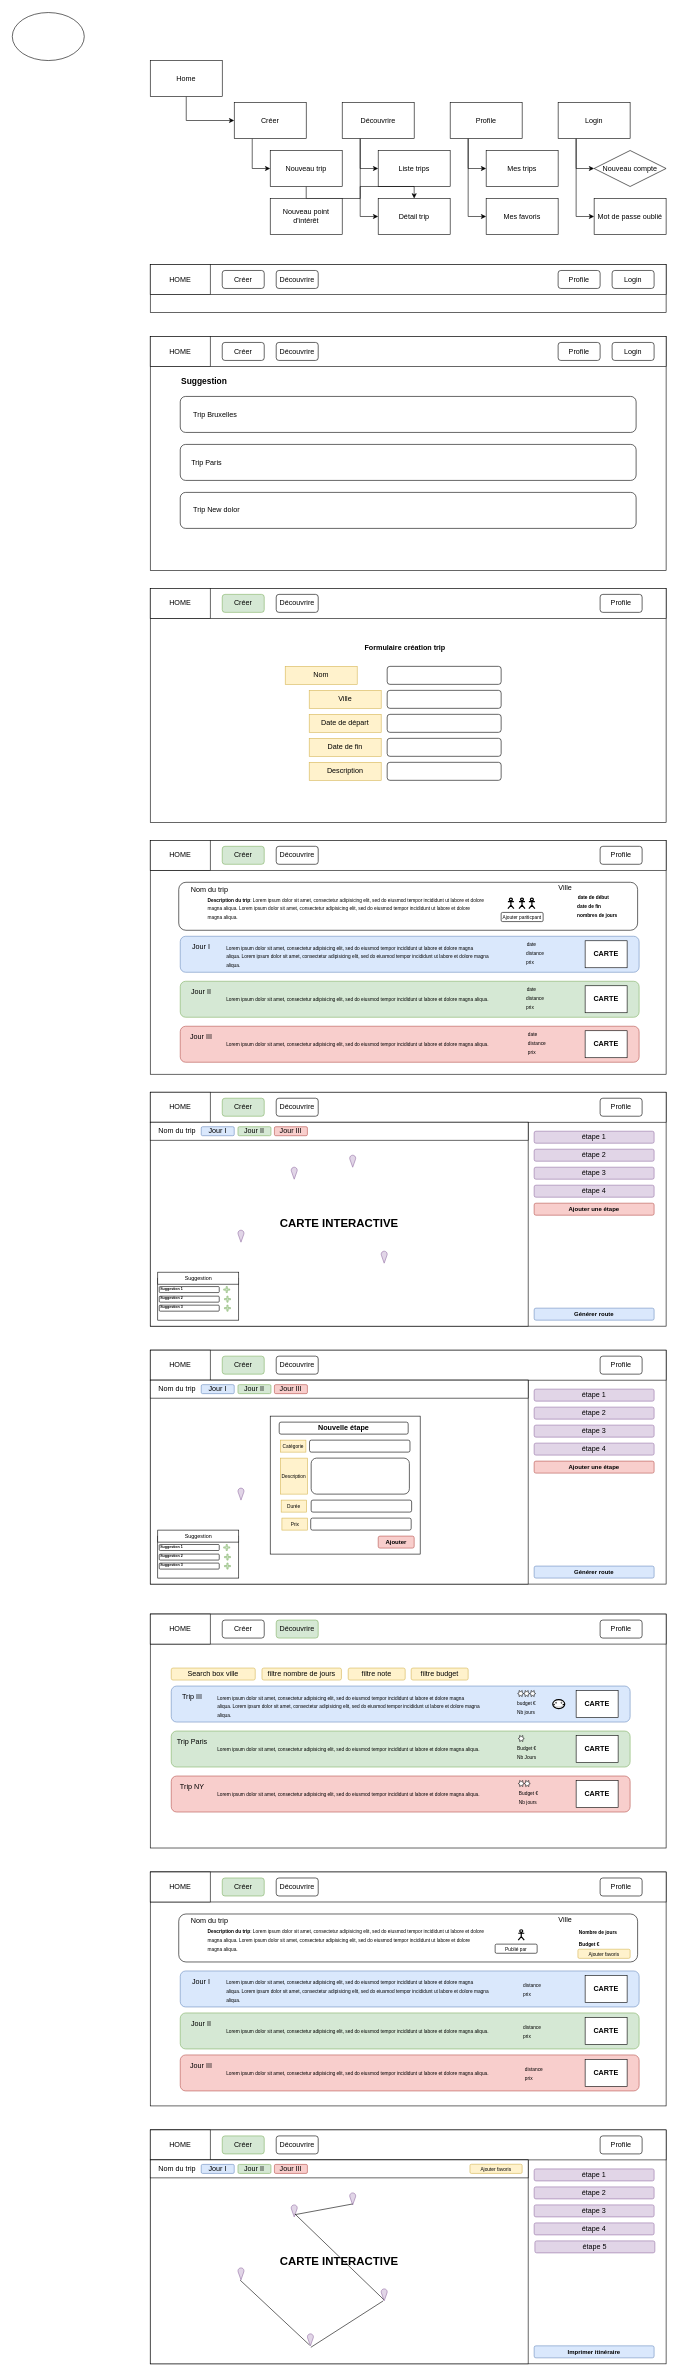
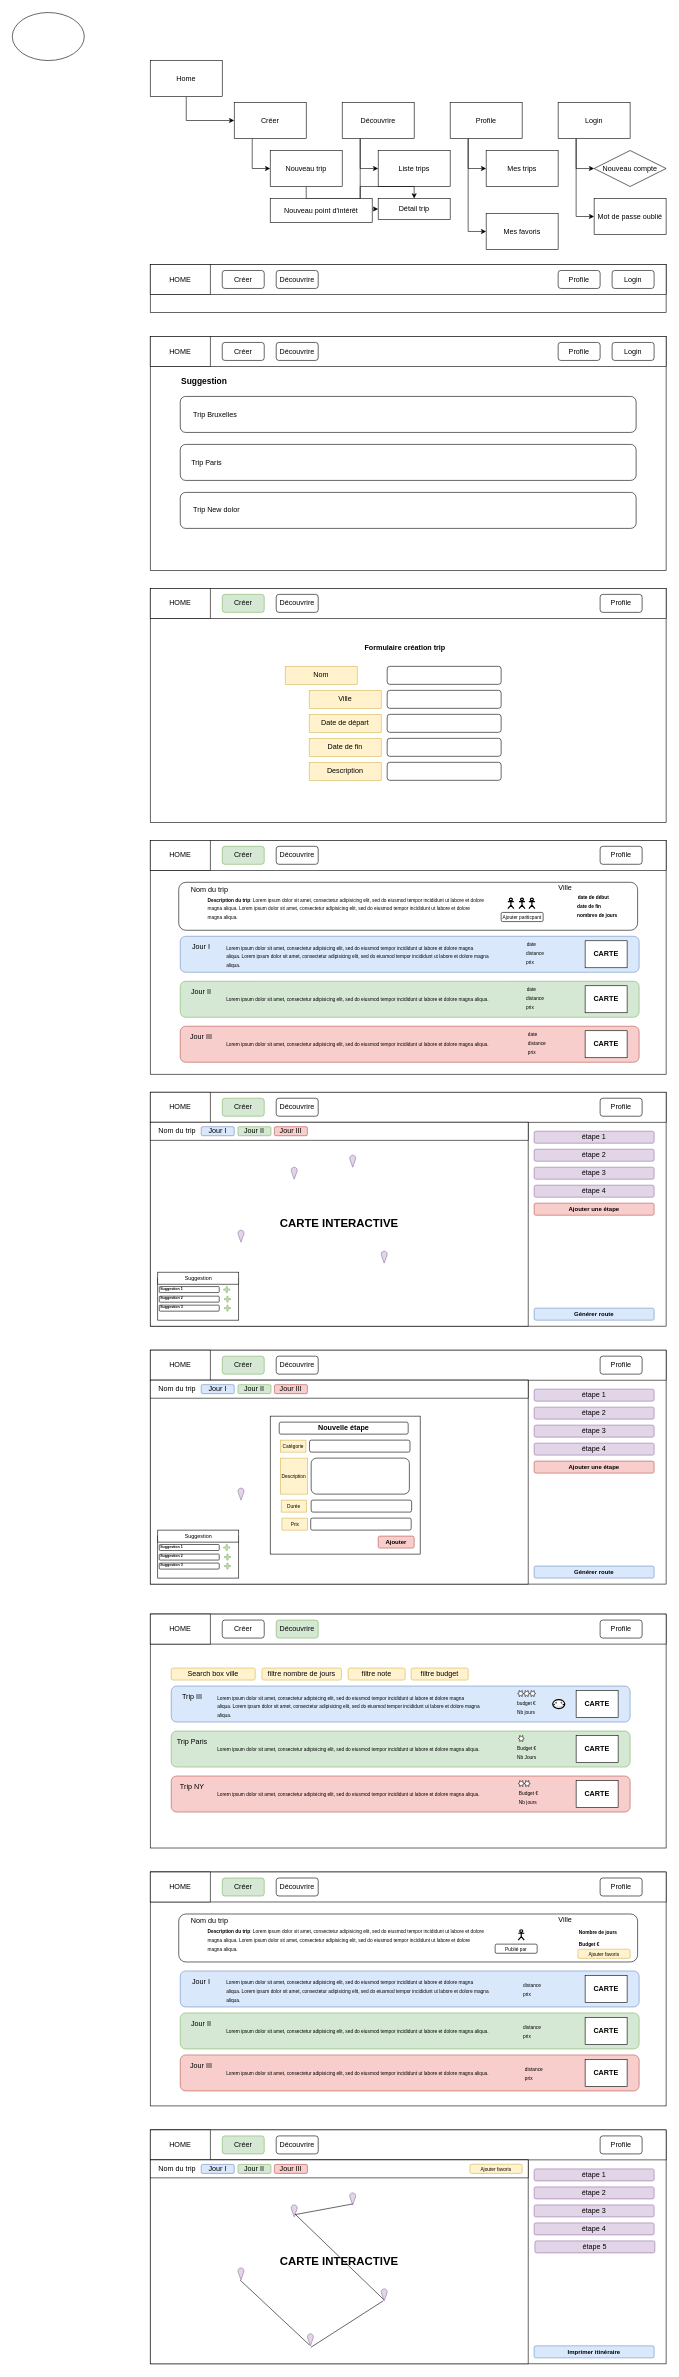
(306, 216) -> (321, 210)
(414, 216) -> (414, 209)
(522, 216) -> (522, 231)
